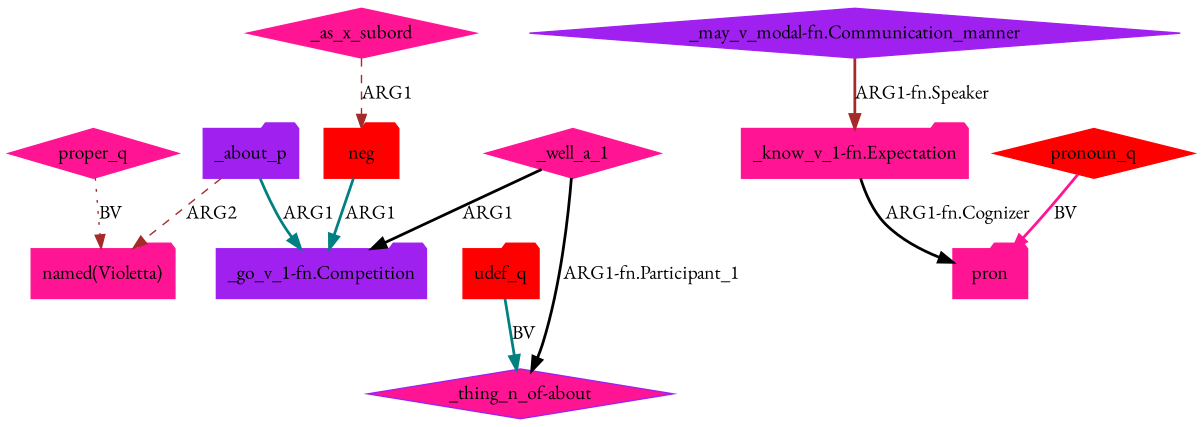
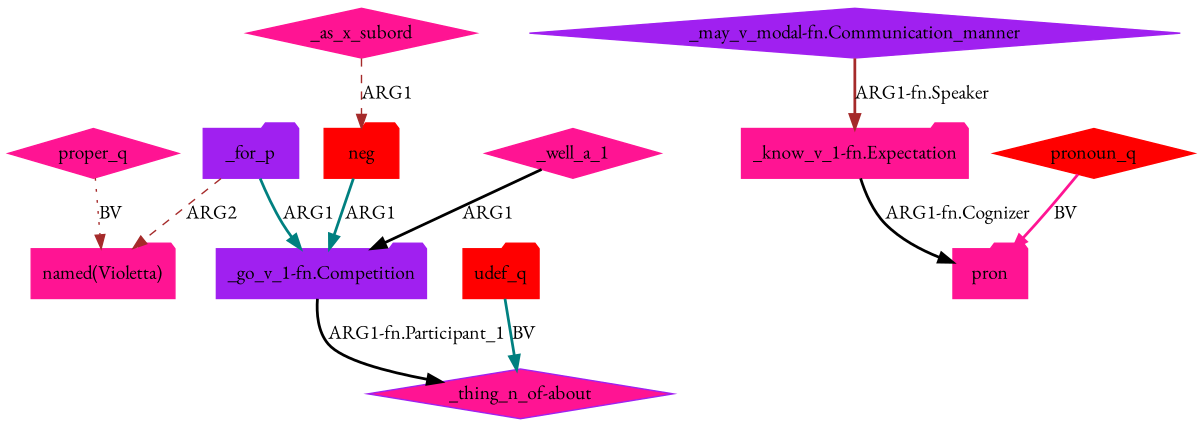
(251, 153) -> (251, 153)
(560, 269) -> (353, 359)
